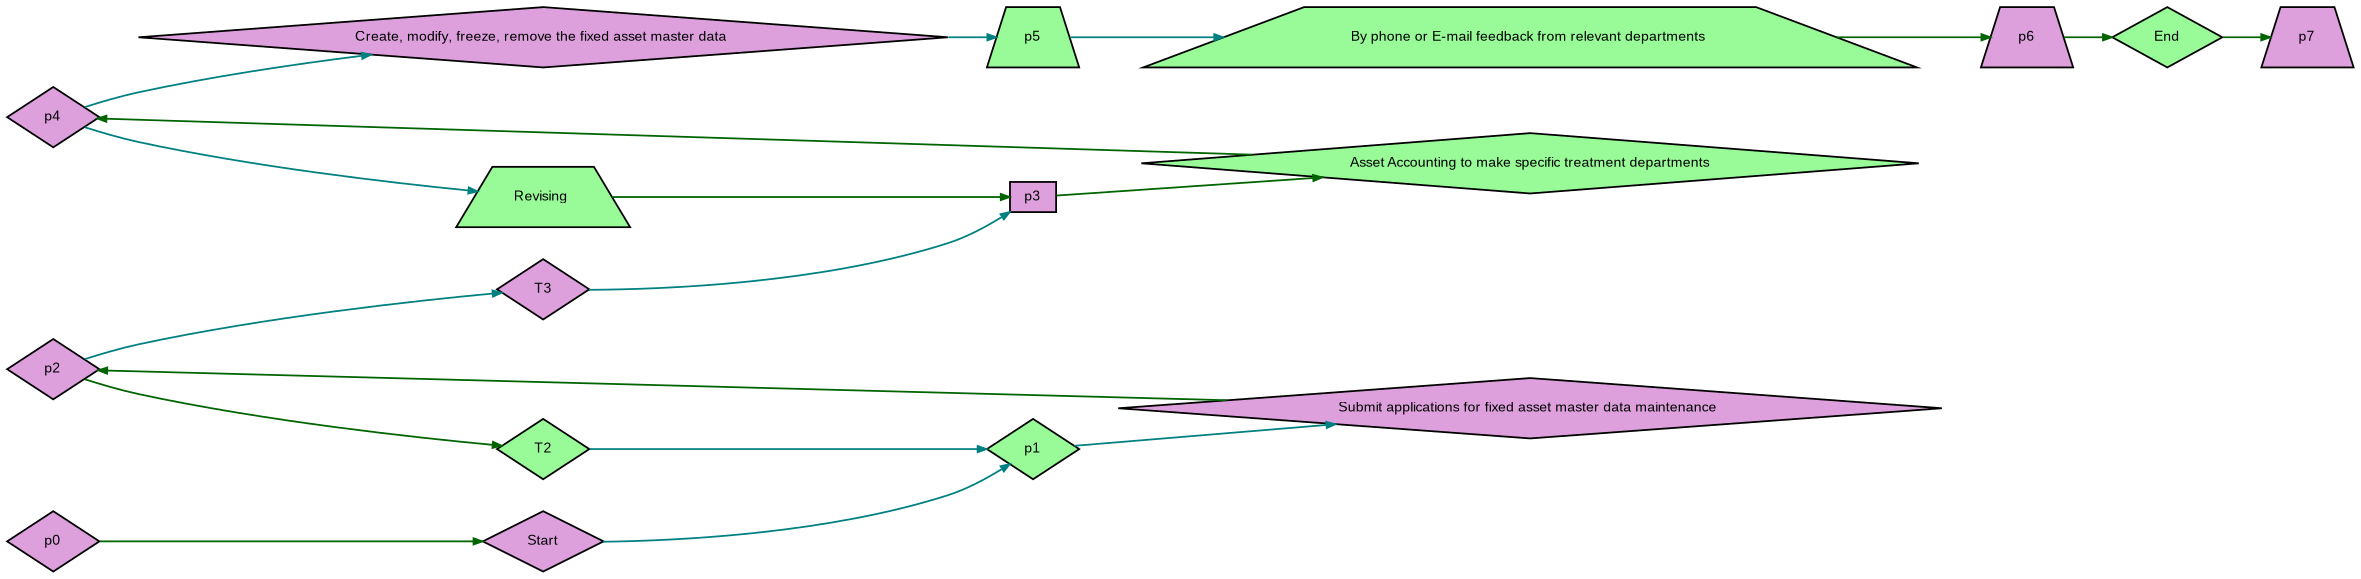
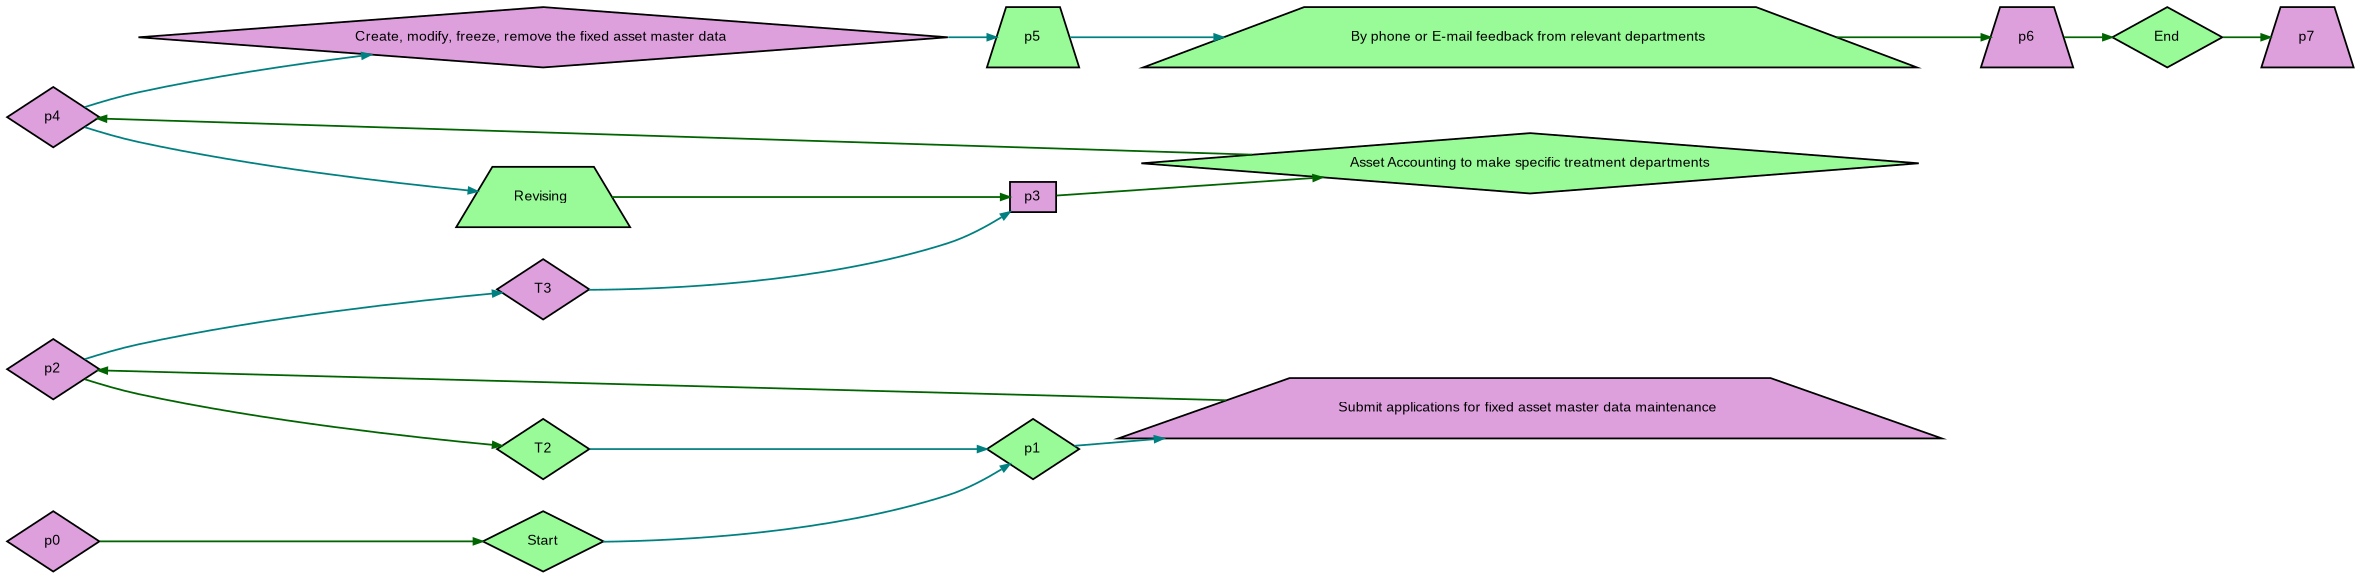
(1530, 408) -> (1530, 408)
(543, 541) -> (543, 541)
